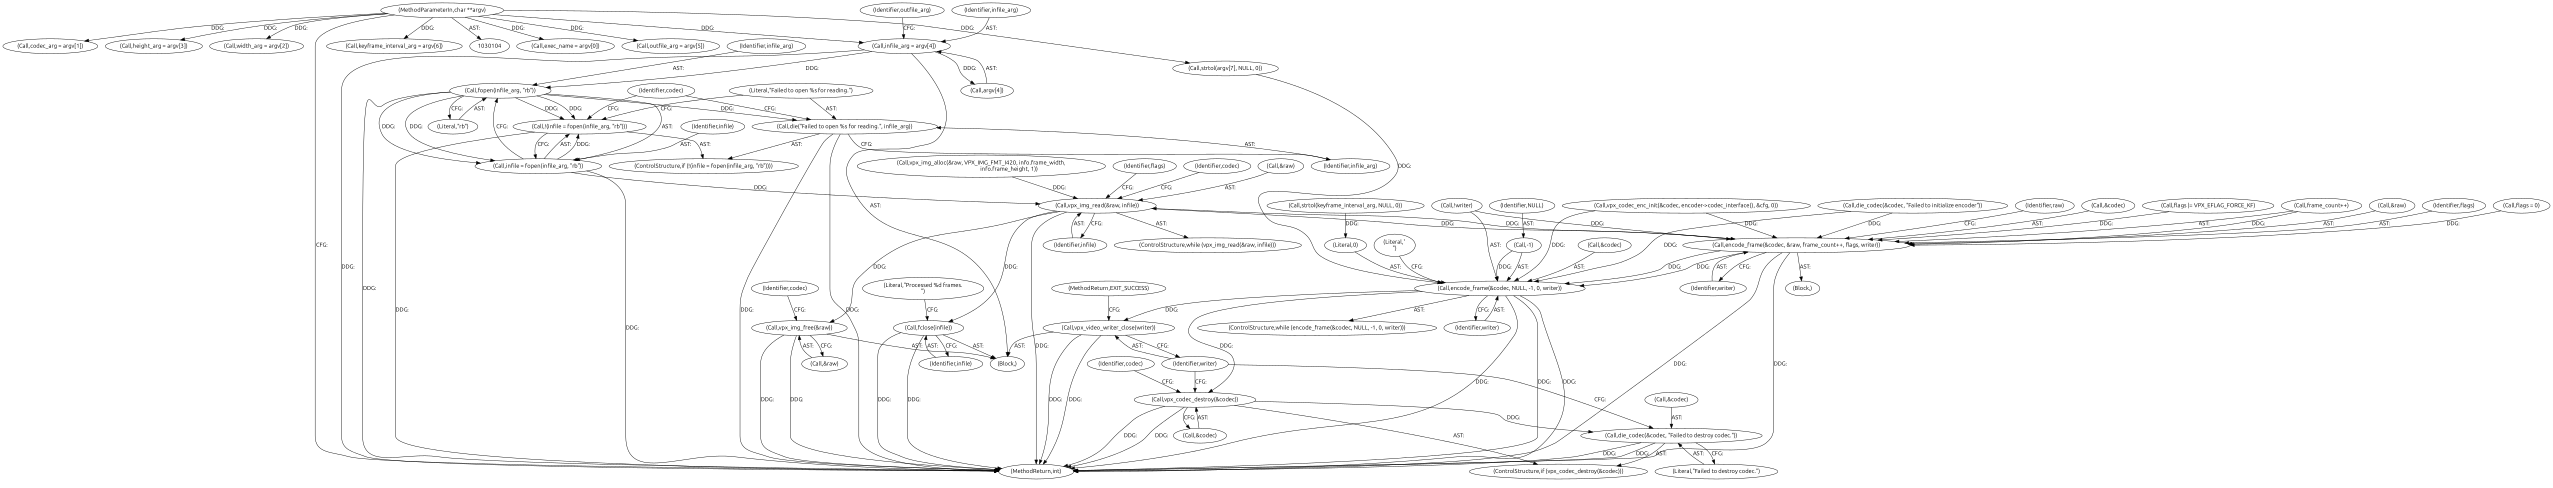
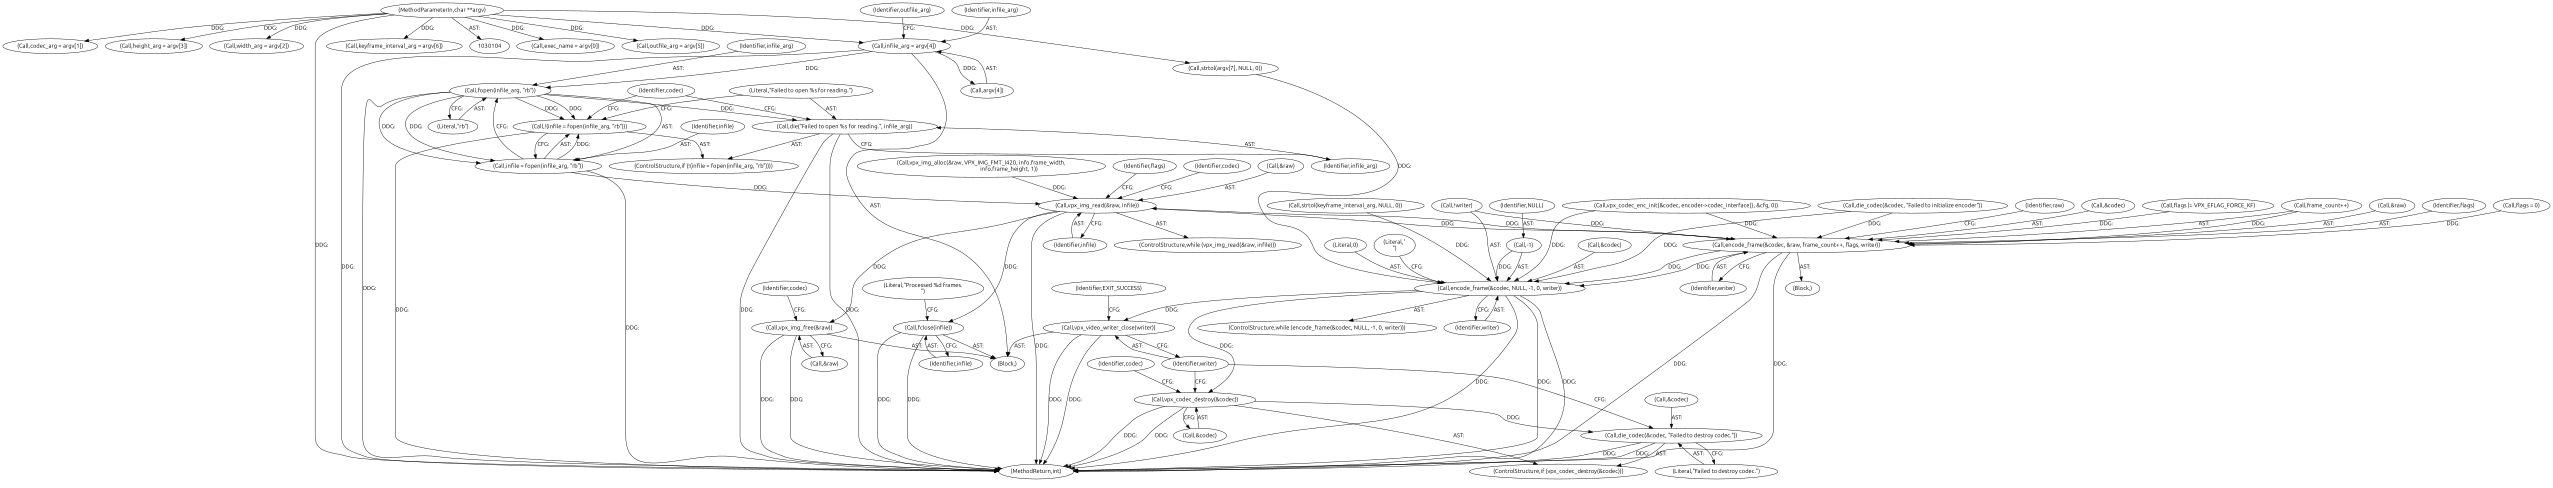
(1346, 223) -> (1430, 240)
(323, 245) -> (323, 245)
(1109, 288) -> (1109, 288)
